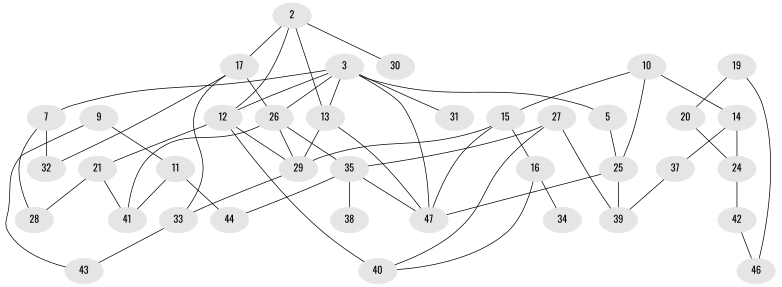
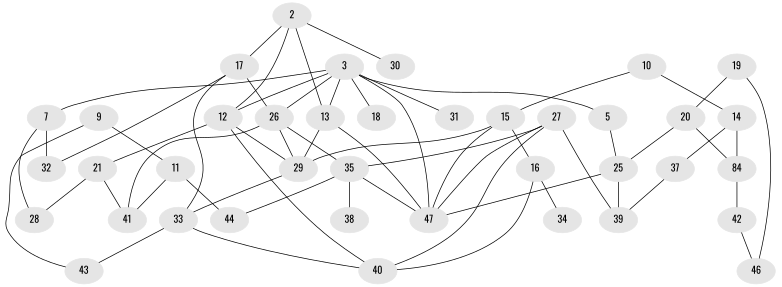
none -> (376, 118)
(637, 119) -> (652, 143)
none -> (483, 159)
(737, 169) -> (737, 169)
none -> (275, 252)
